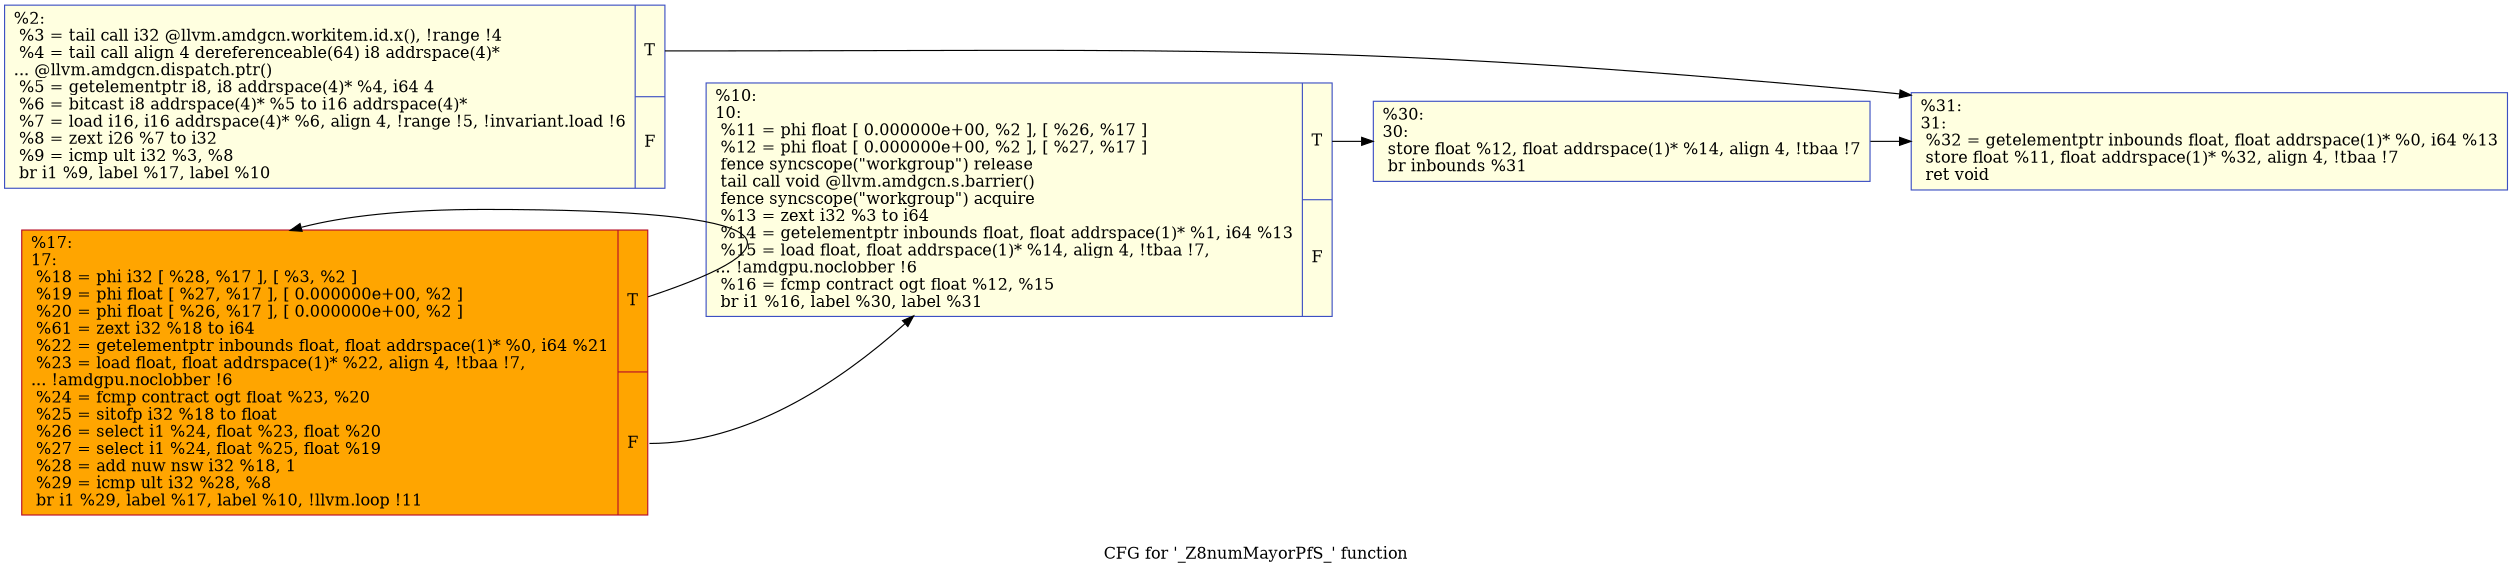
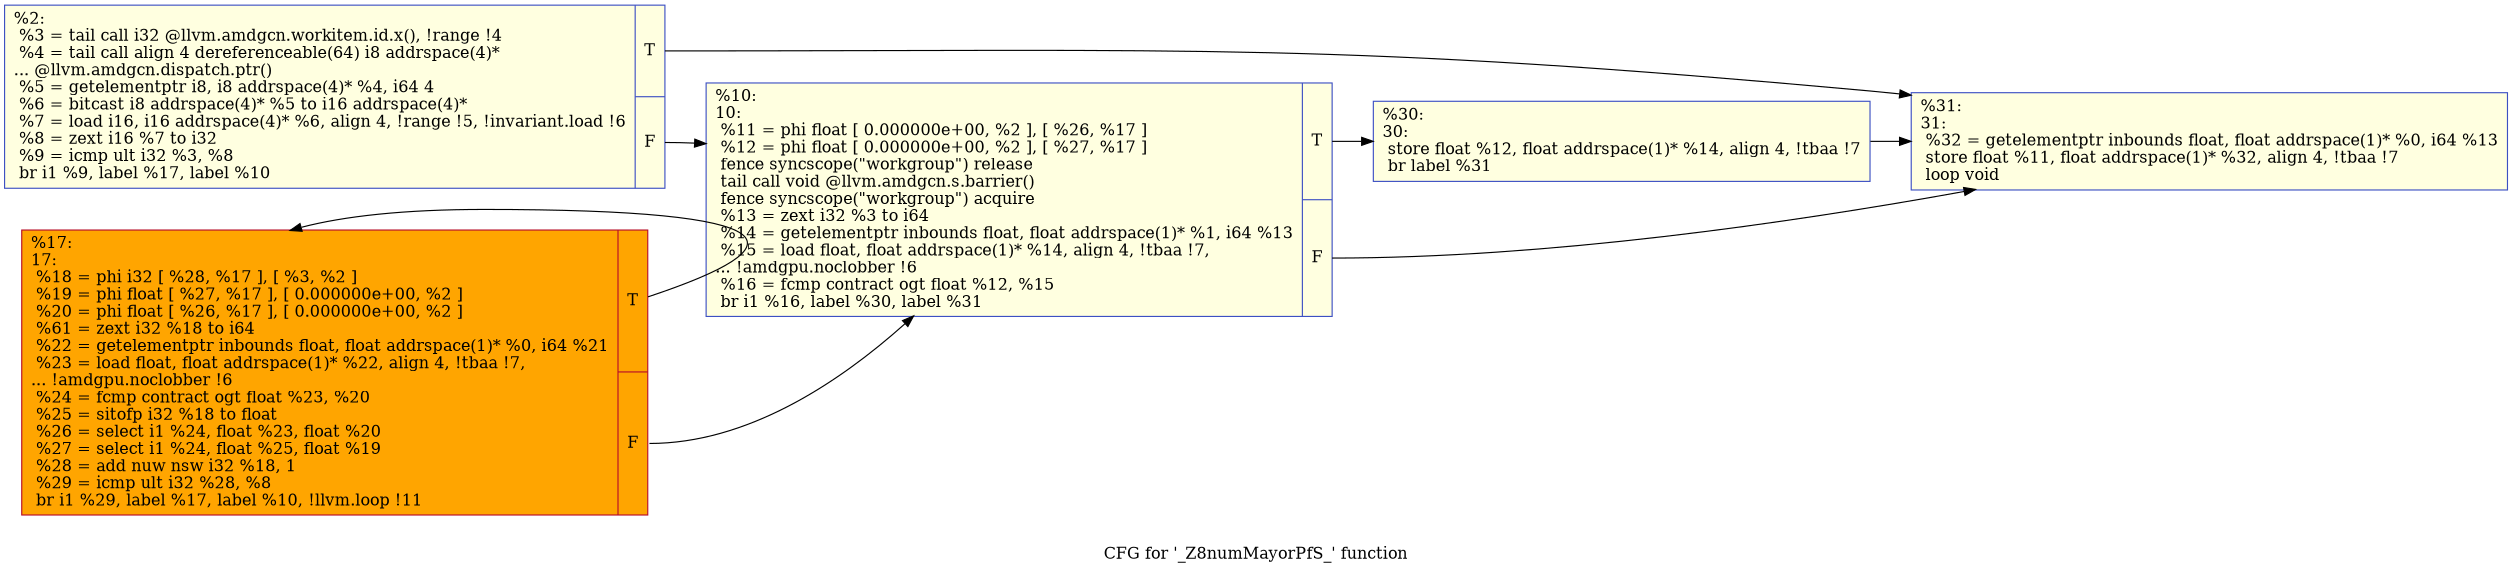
(116, 139) -> (116, 139)
none -> (680, 143)
(1455, 167) -> (1437, 167)
(1955, 175) -> (1960, 175)
none -> (1649, 238)
